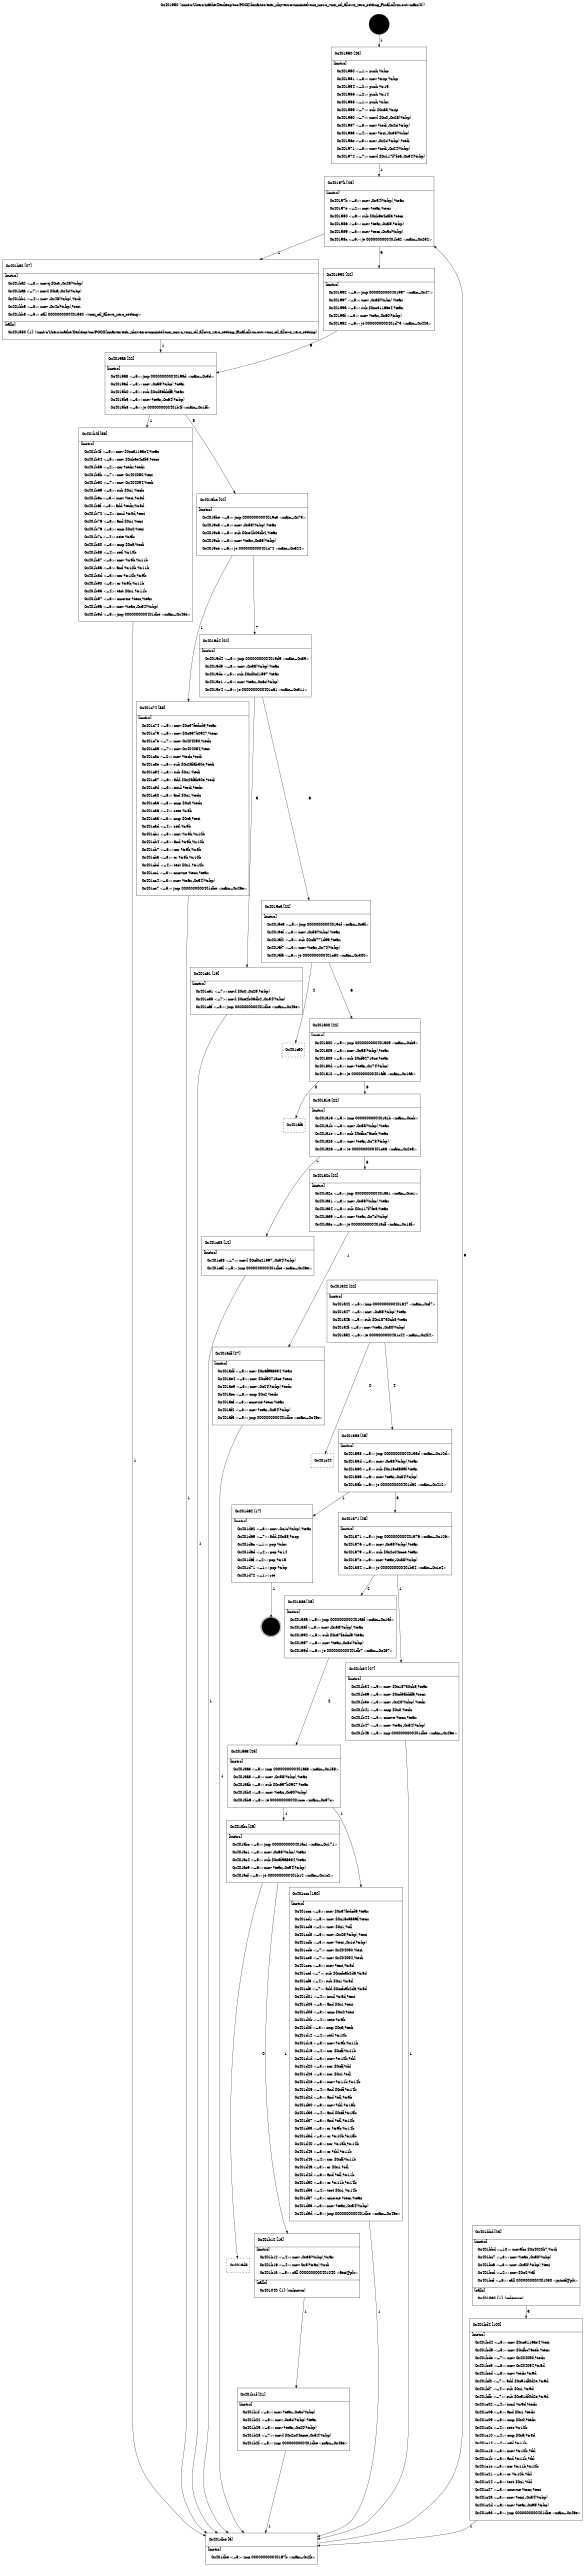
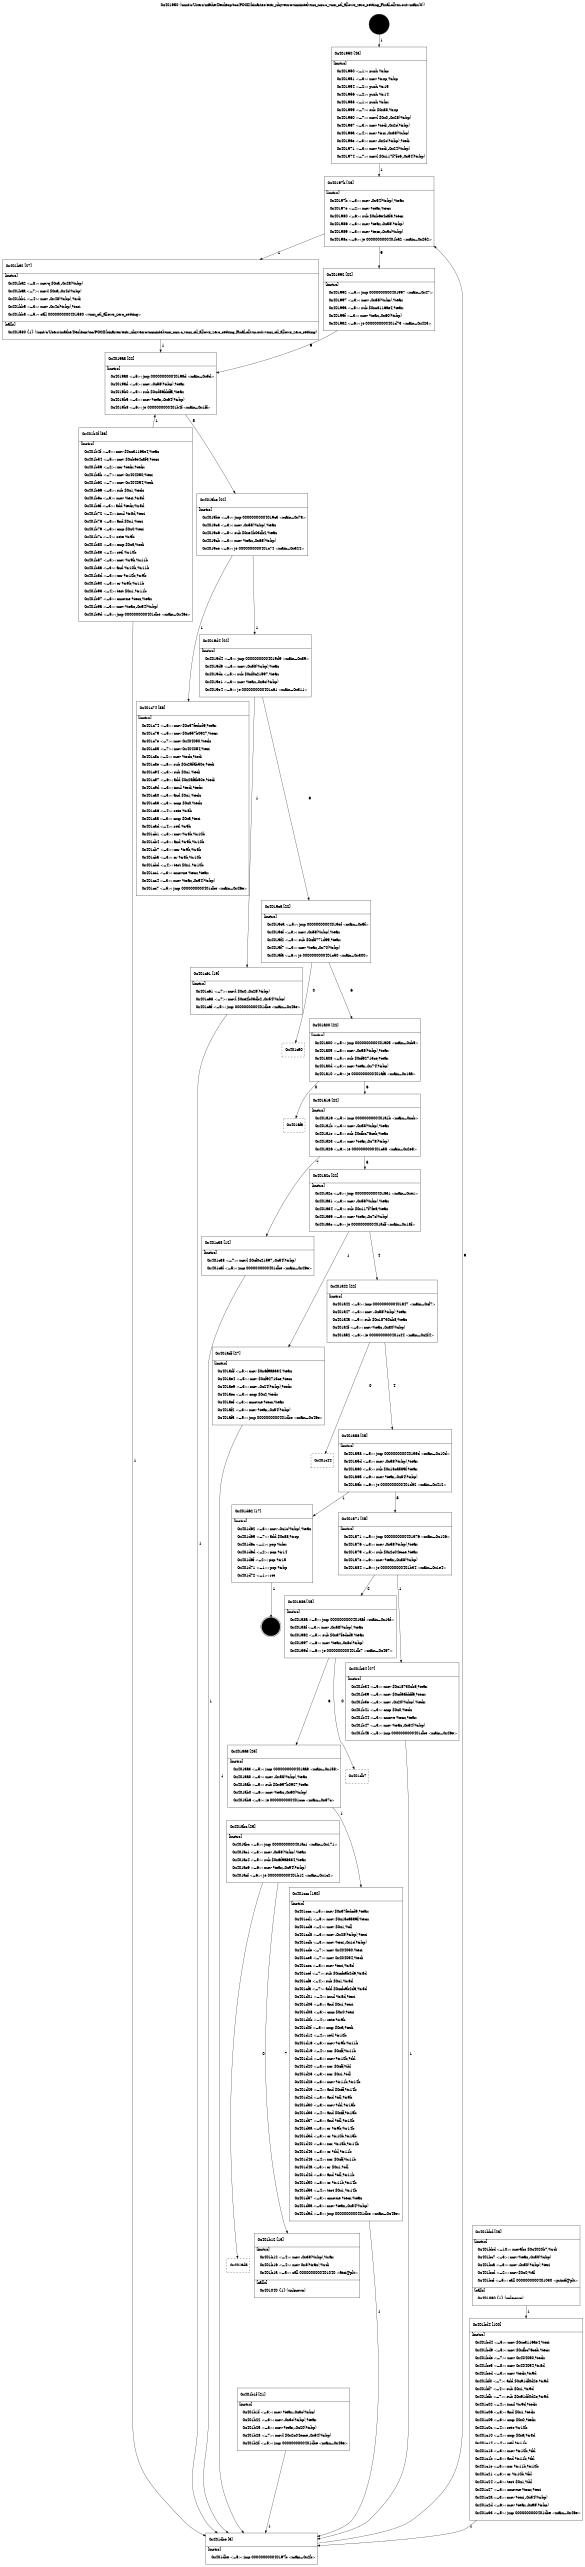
(148, 420) -> (154, 422)
(256, 628) -> (256, 628)
(256, 798) -> (256, 798)
(313, 991) -> (313, 991)
none -> (373, 1255)
(329, 1701) -> (329, 1701)
(186, 1717) -> none
none -> (357, 1776)
(284, 1813) -> none
(285, 2054) -> (285, 2054)
(528, 2312) -> (528, 2312)
(300, 2342) -> none
